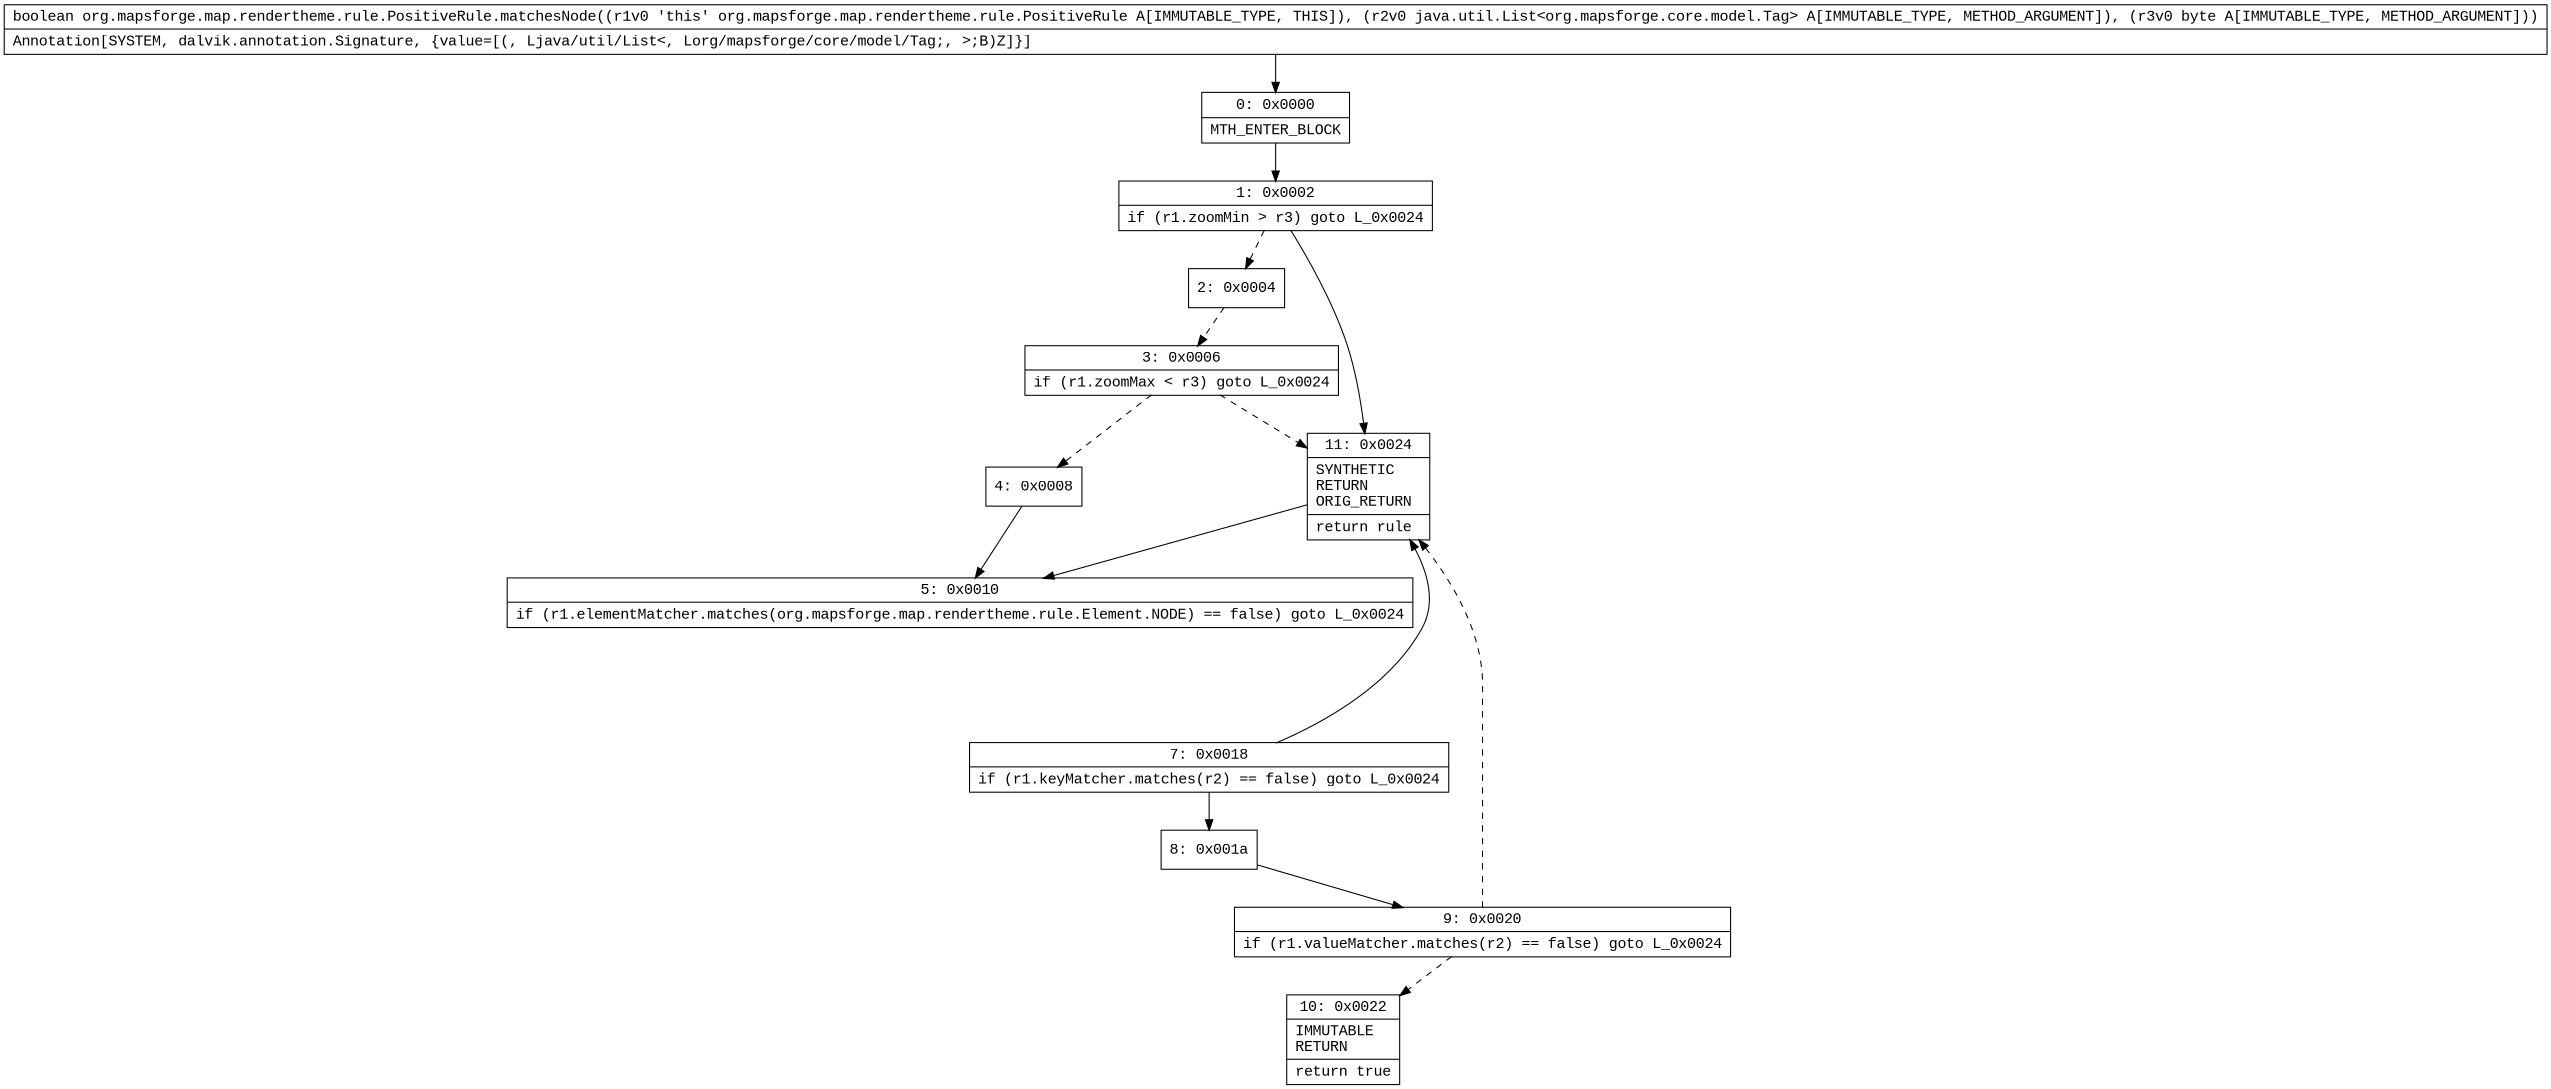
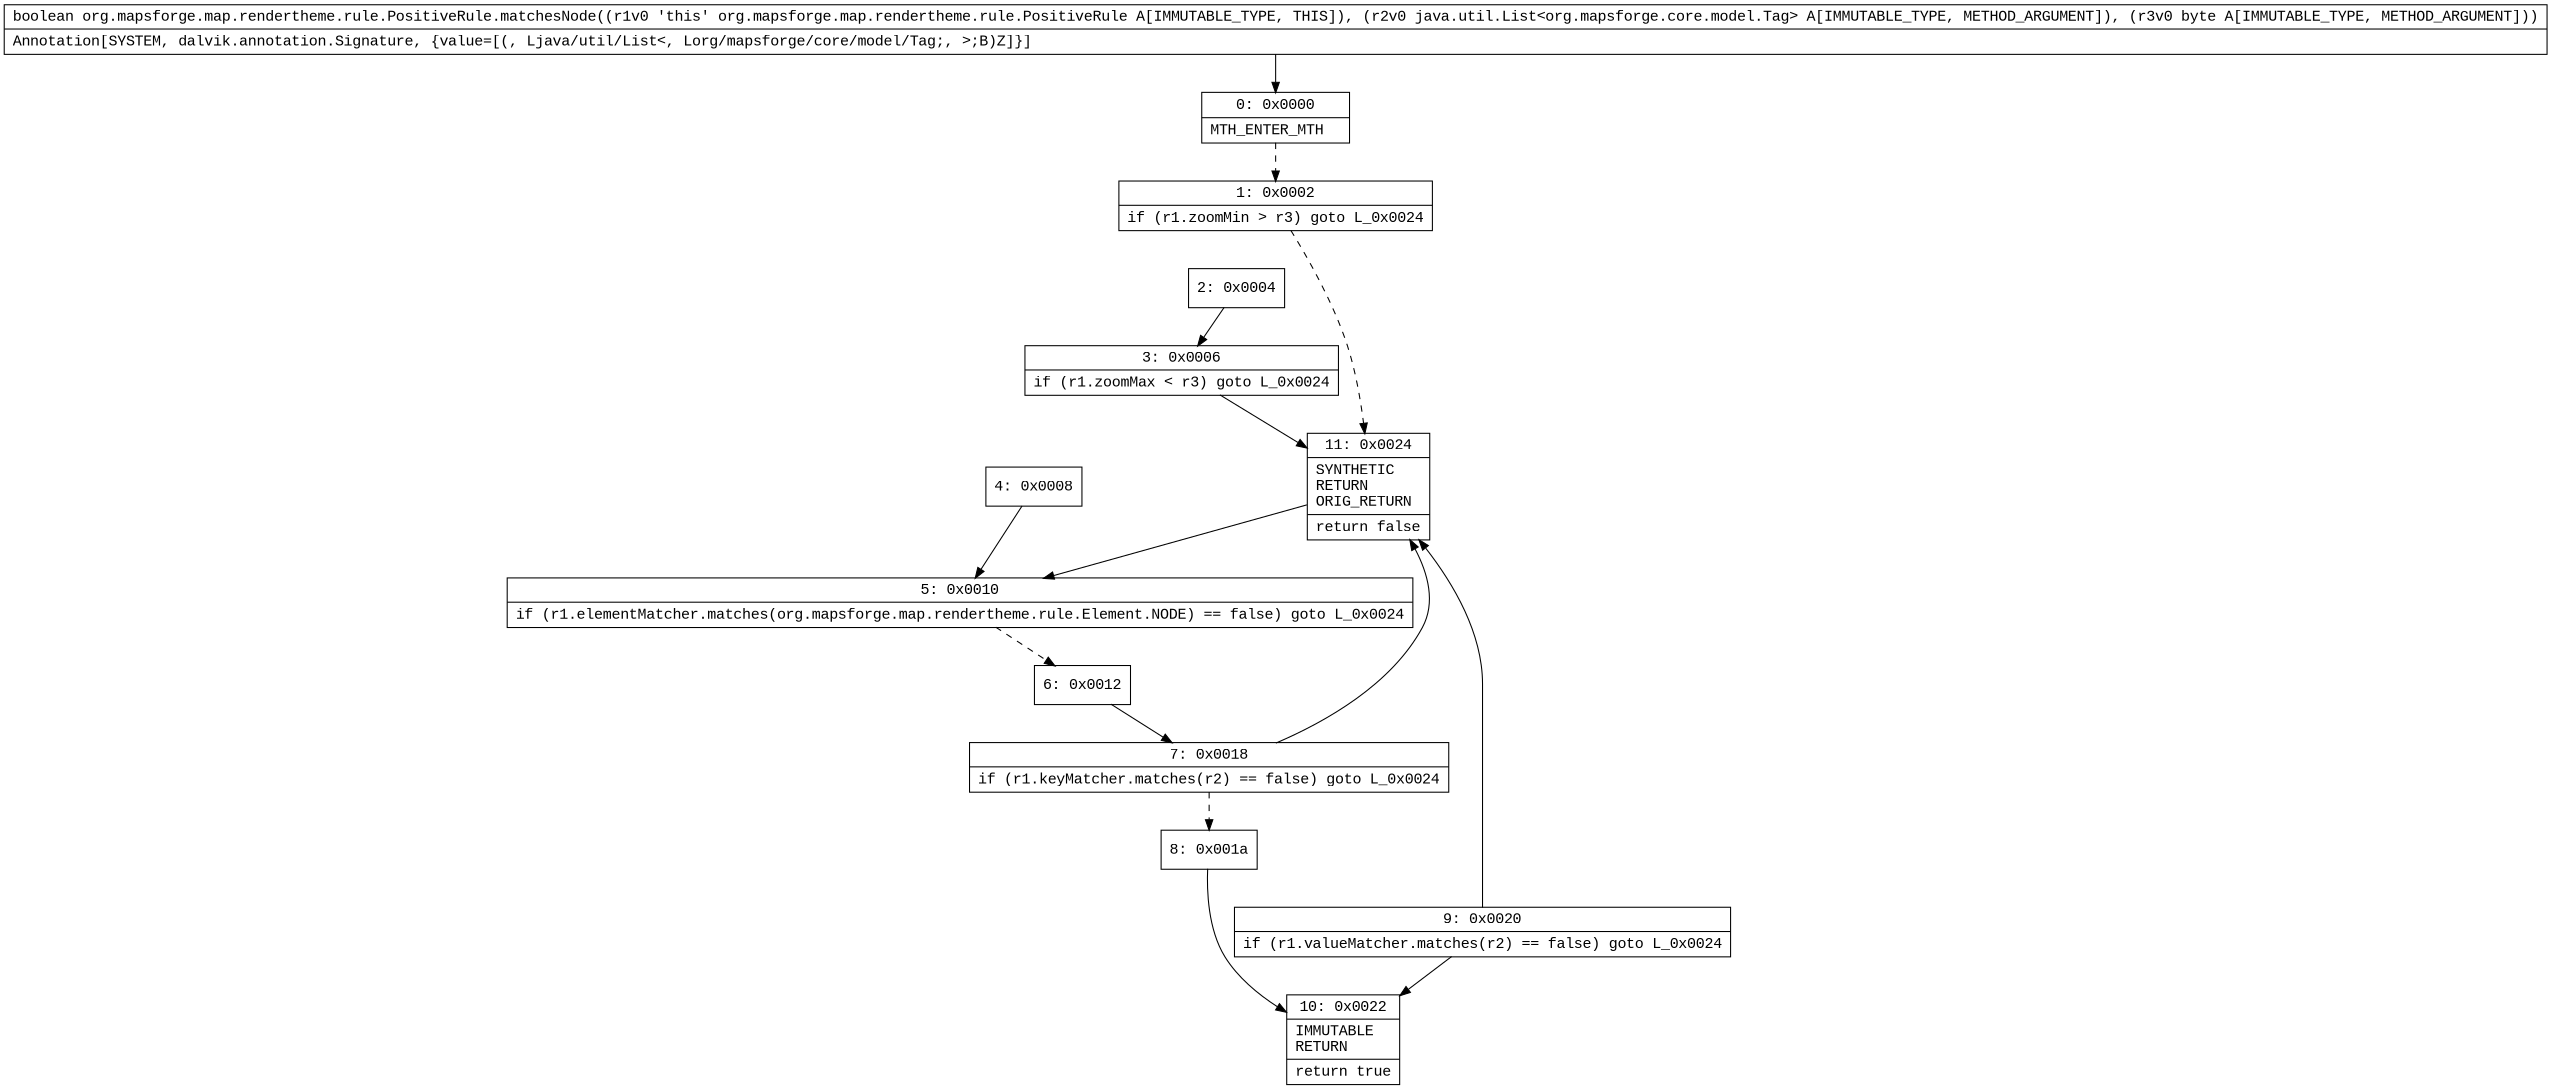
(1276, 130) -> (1267, 130)
(1276, 157) -> (1276, 157)
(1257, 245) -> none
(1214, 322) -> (1214, 322)
(1339, 323) -> (1339, 323)
(1259, 419) -> (1259, 419)
(1109, 428) -> none
(1364, 527) -> (1369, 527)
none -> (1082, 685)
(1483, 721) -> (1483, 721)
(1209, 806) -> (1209, 806)
(1325, 885) -> (1221, 949)
(1430, 973) -> (1430, 973)
